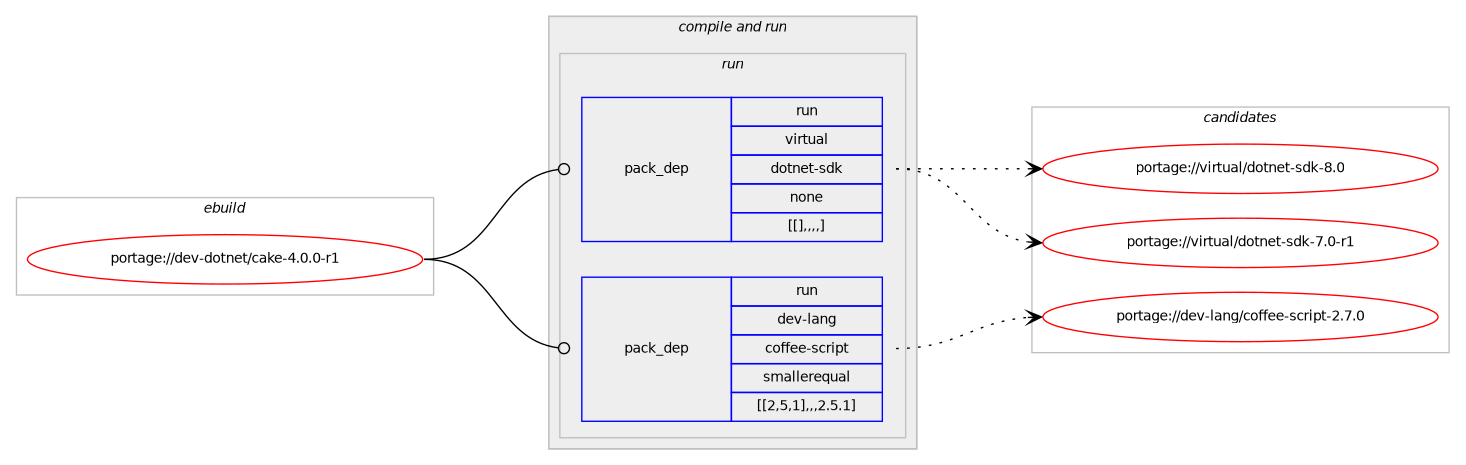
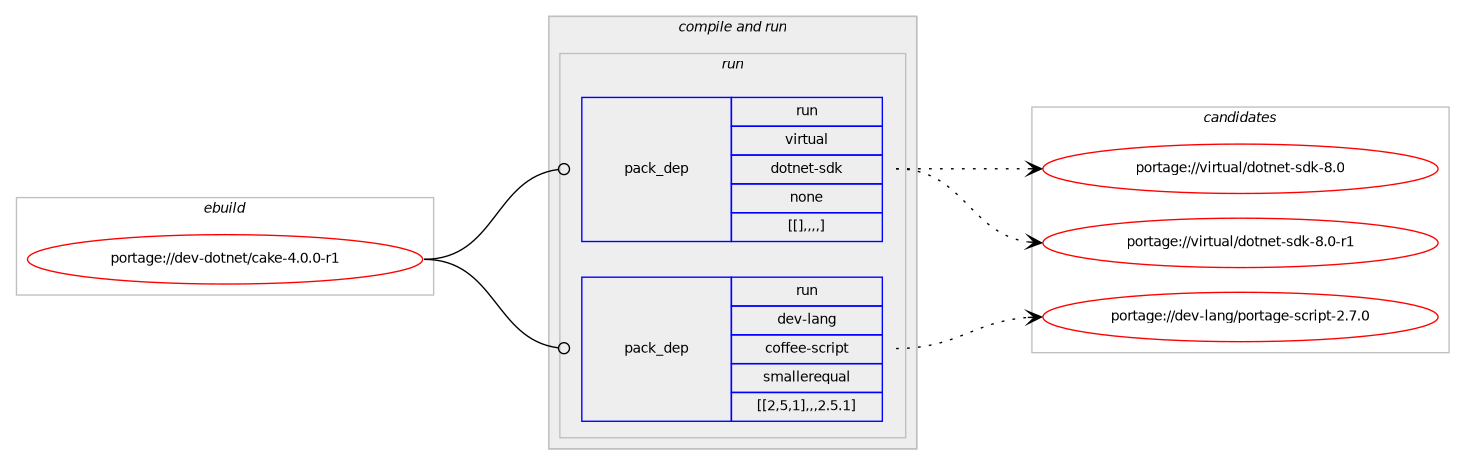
(1240, 243) -> (1240, 243)
(1240, 317) -> (1240, 317)
